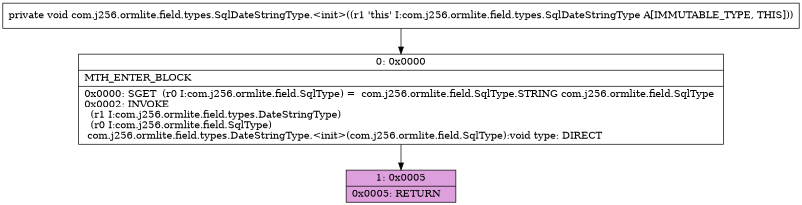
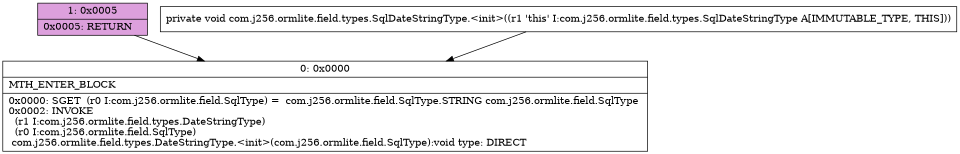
(401, 154) -> (166, 47)
